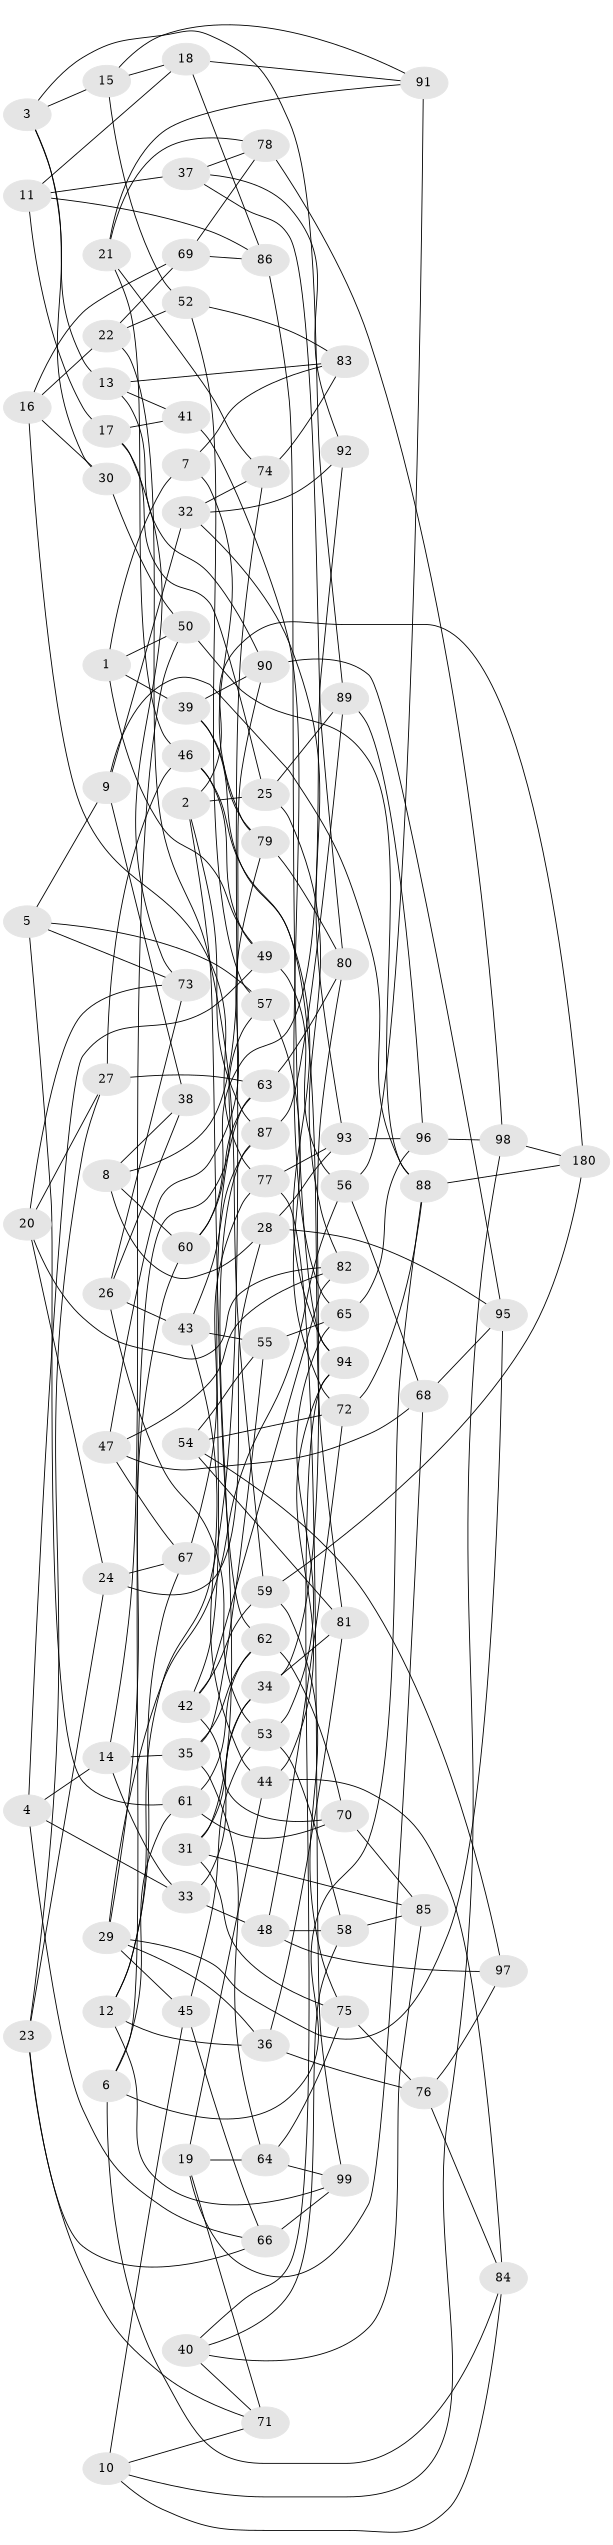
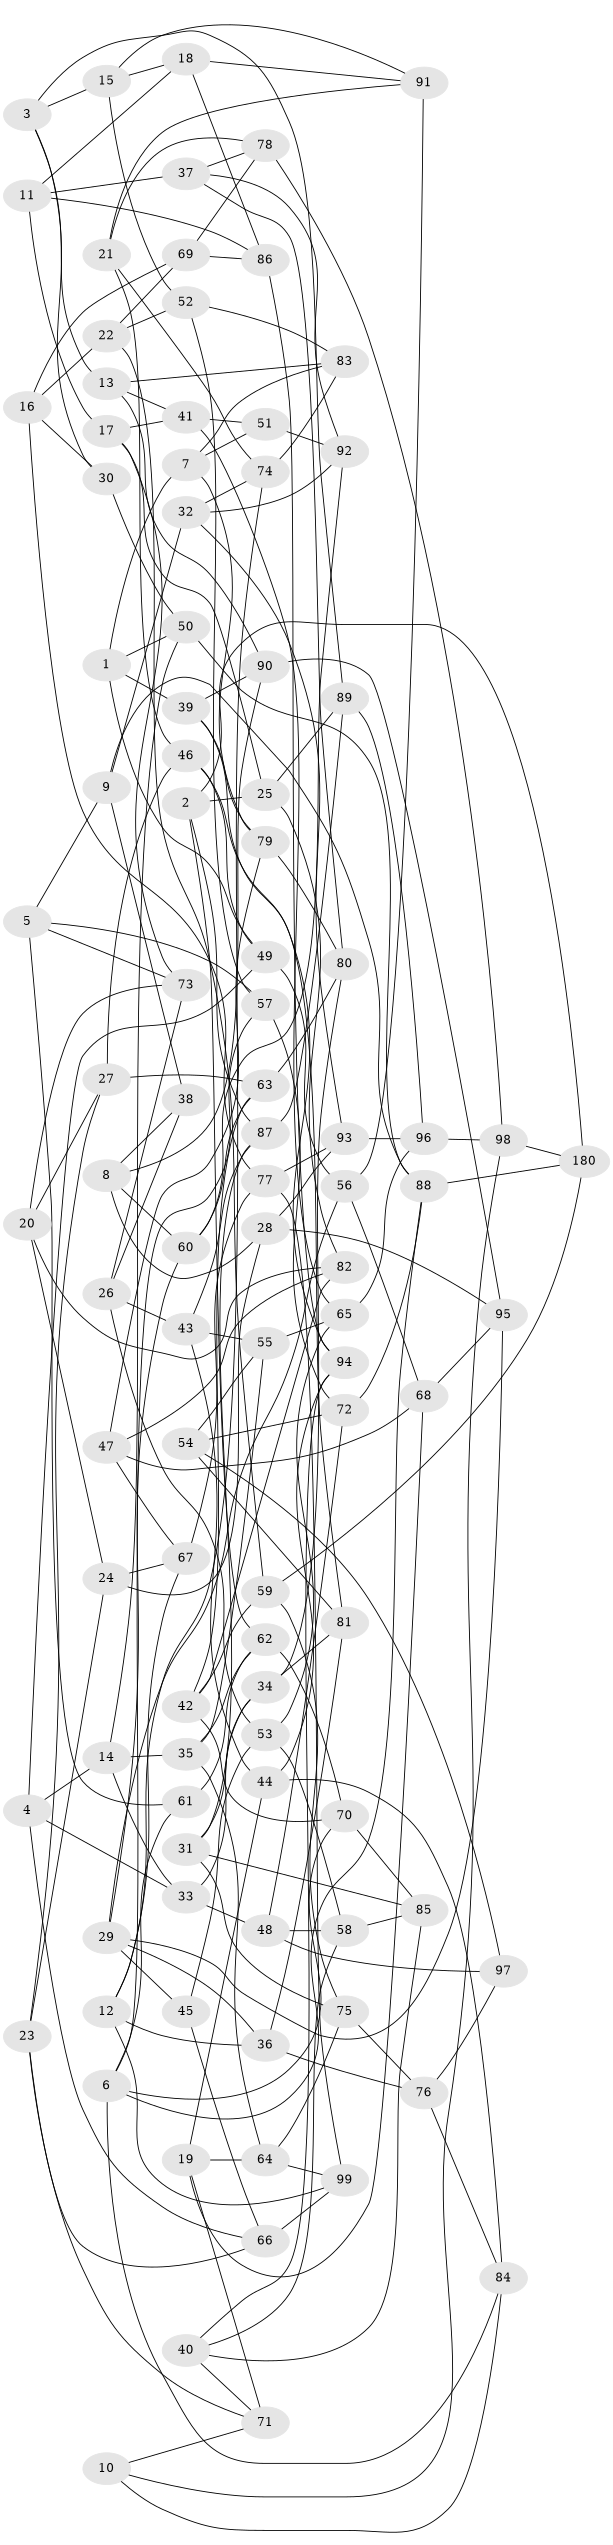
none -> (265, 424)
(261, 1838) -> (290, 2068)
(145, 2240) -> none
